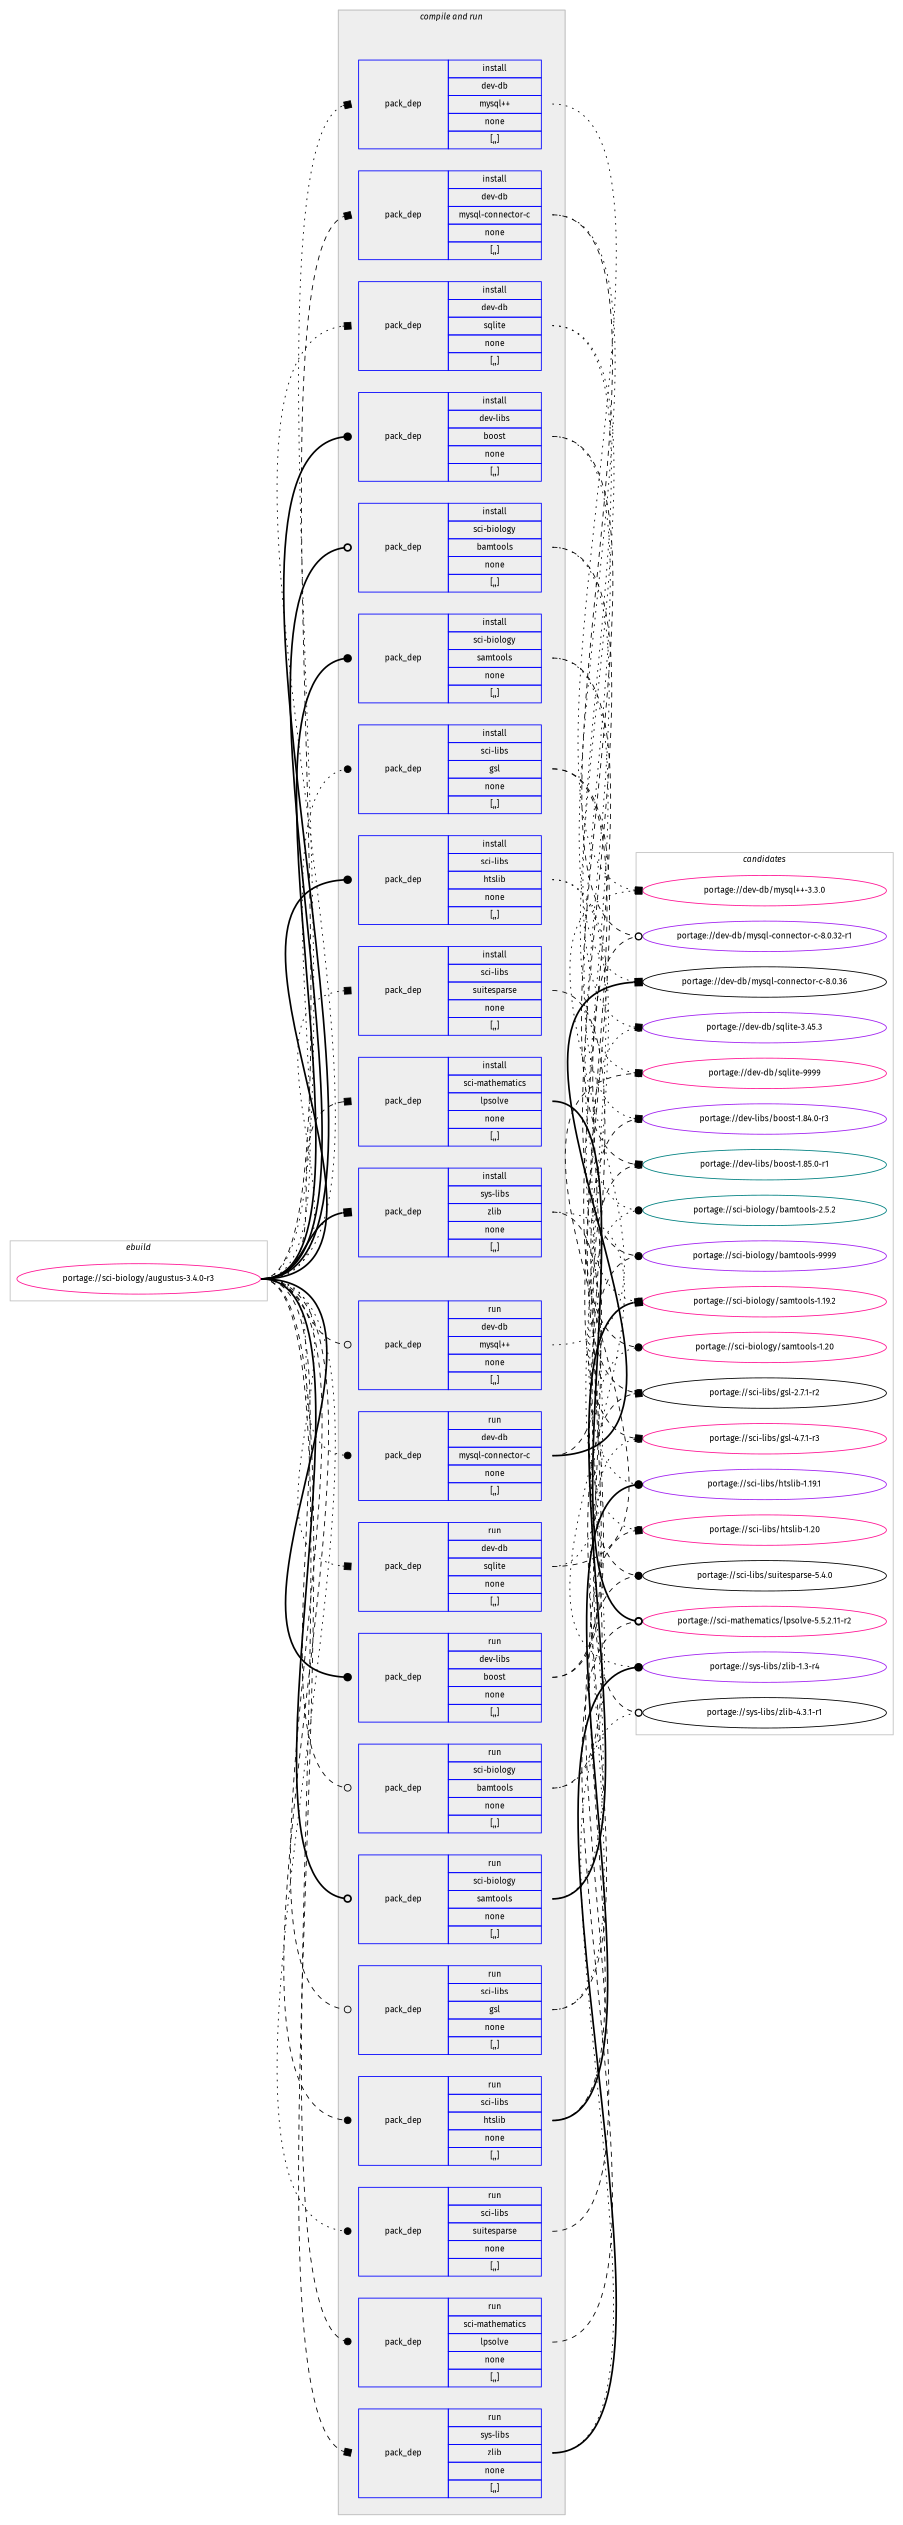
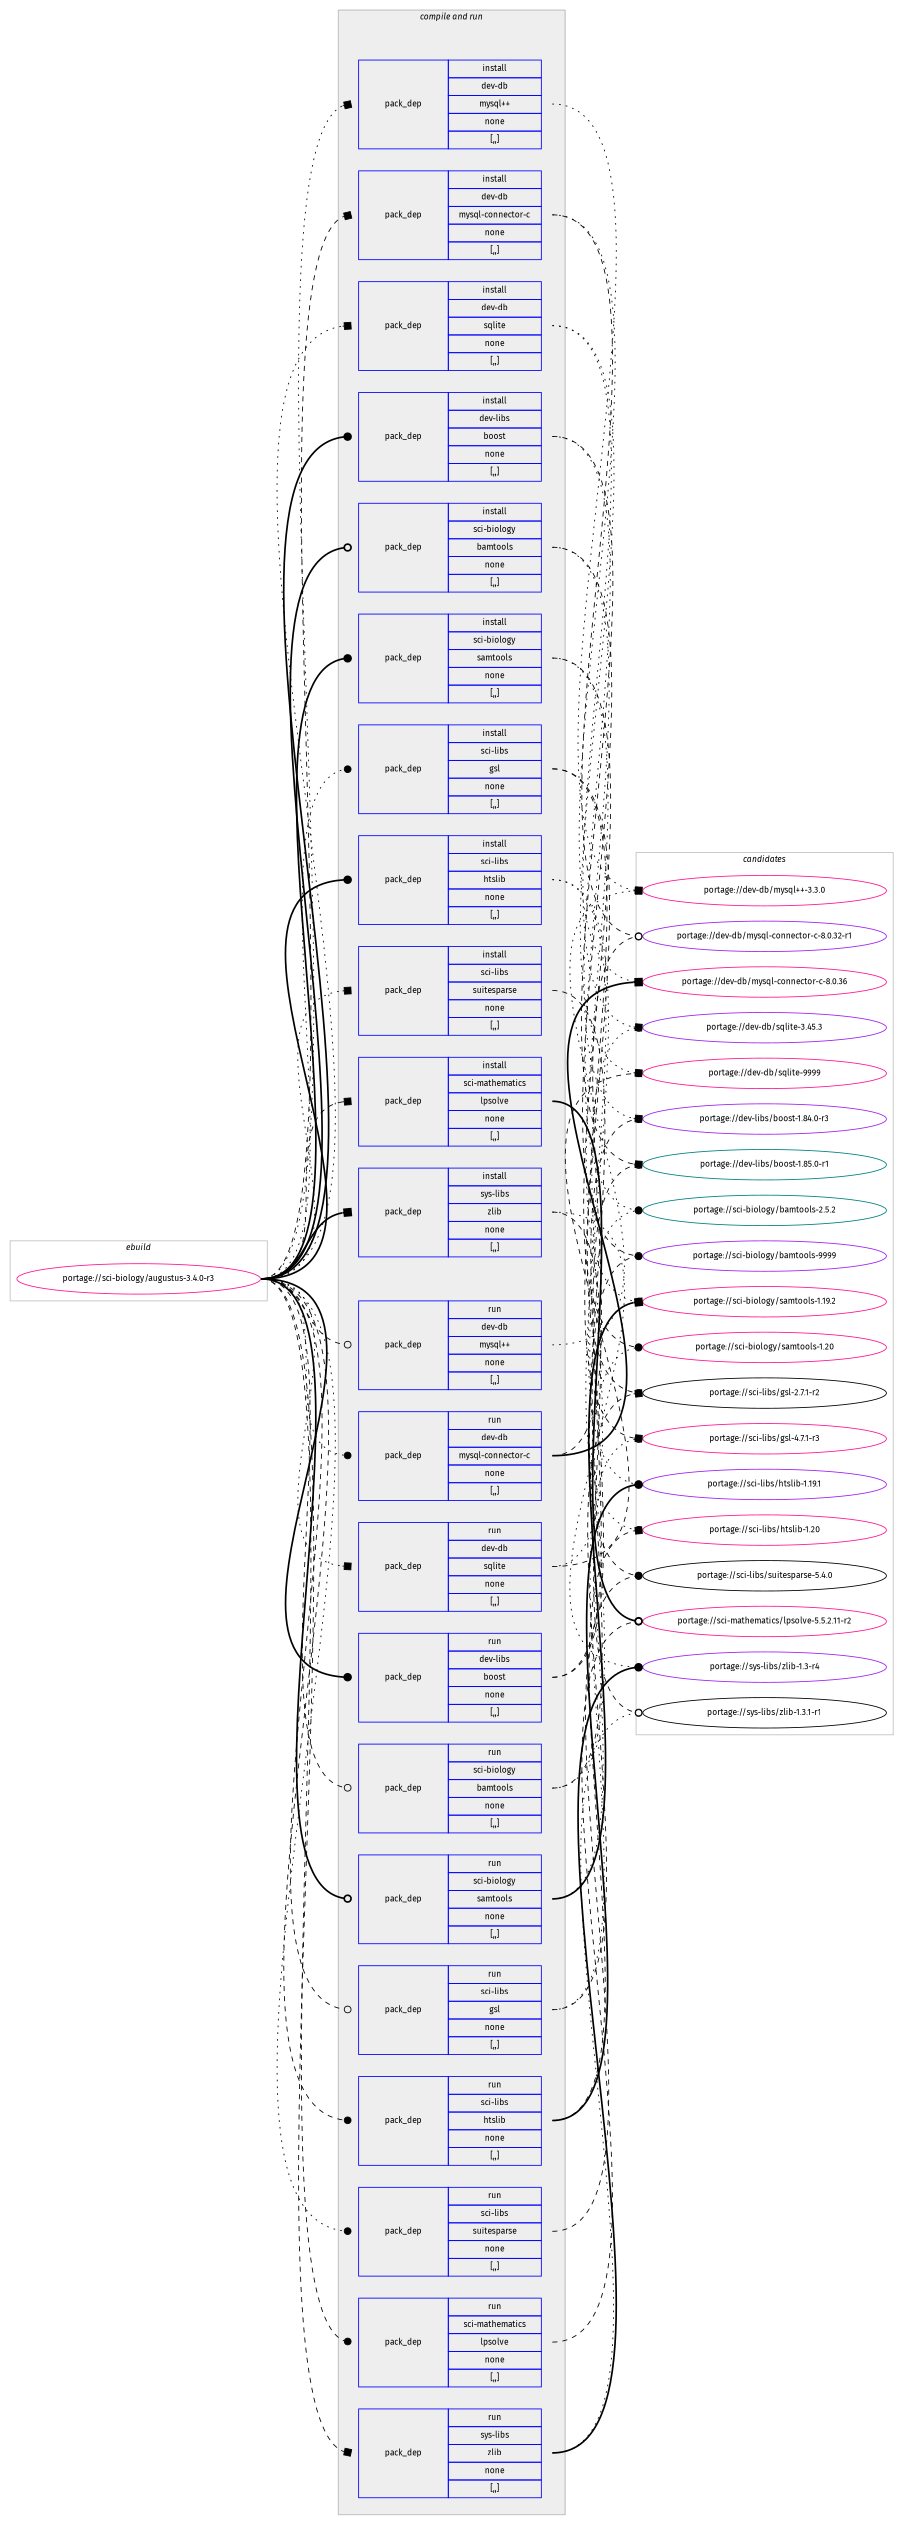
(765, 982) -> (765, 982)
(765, 1713) -> (765, 1713)
